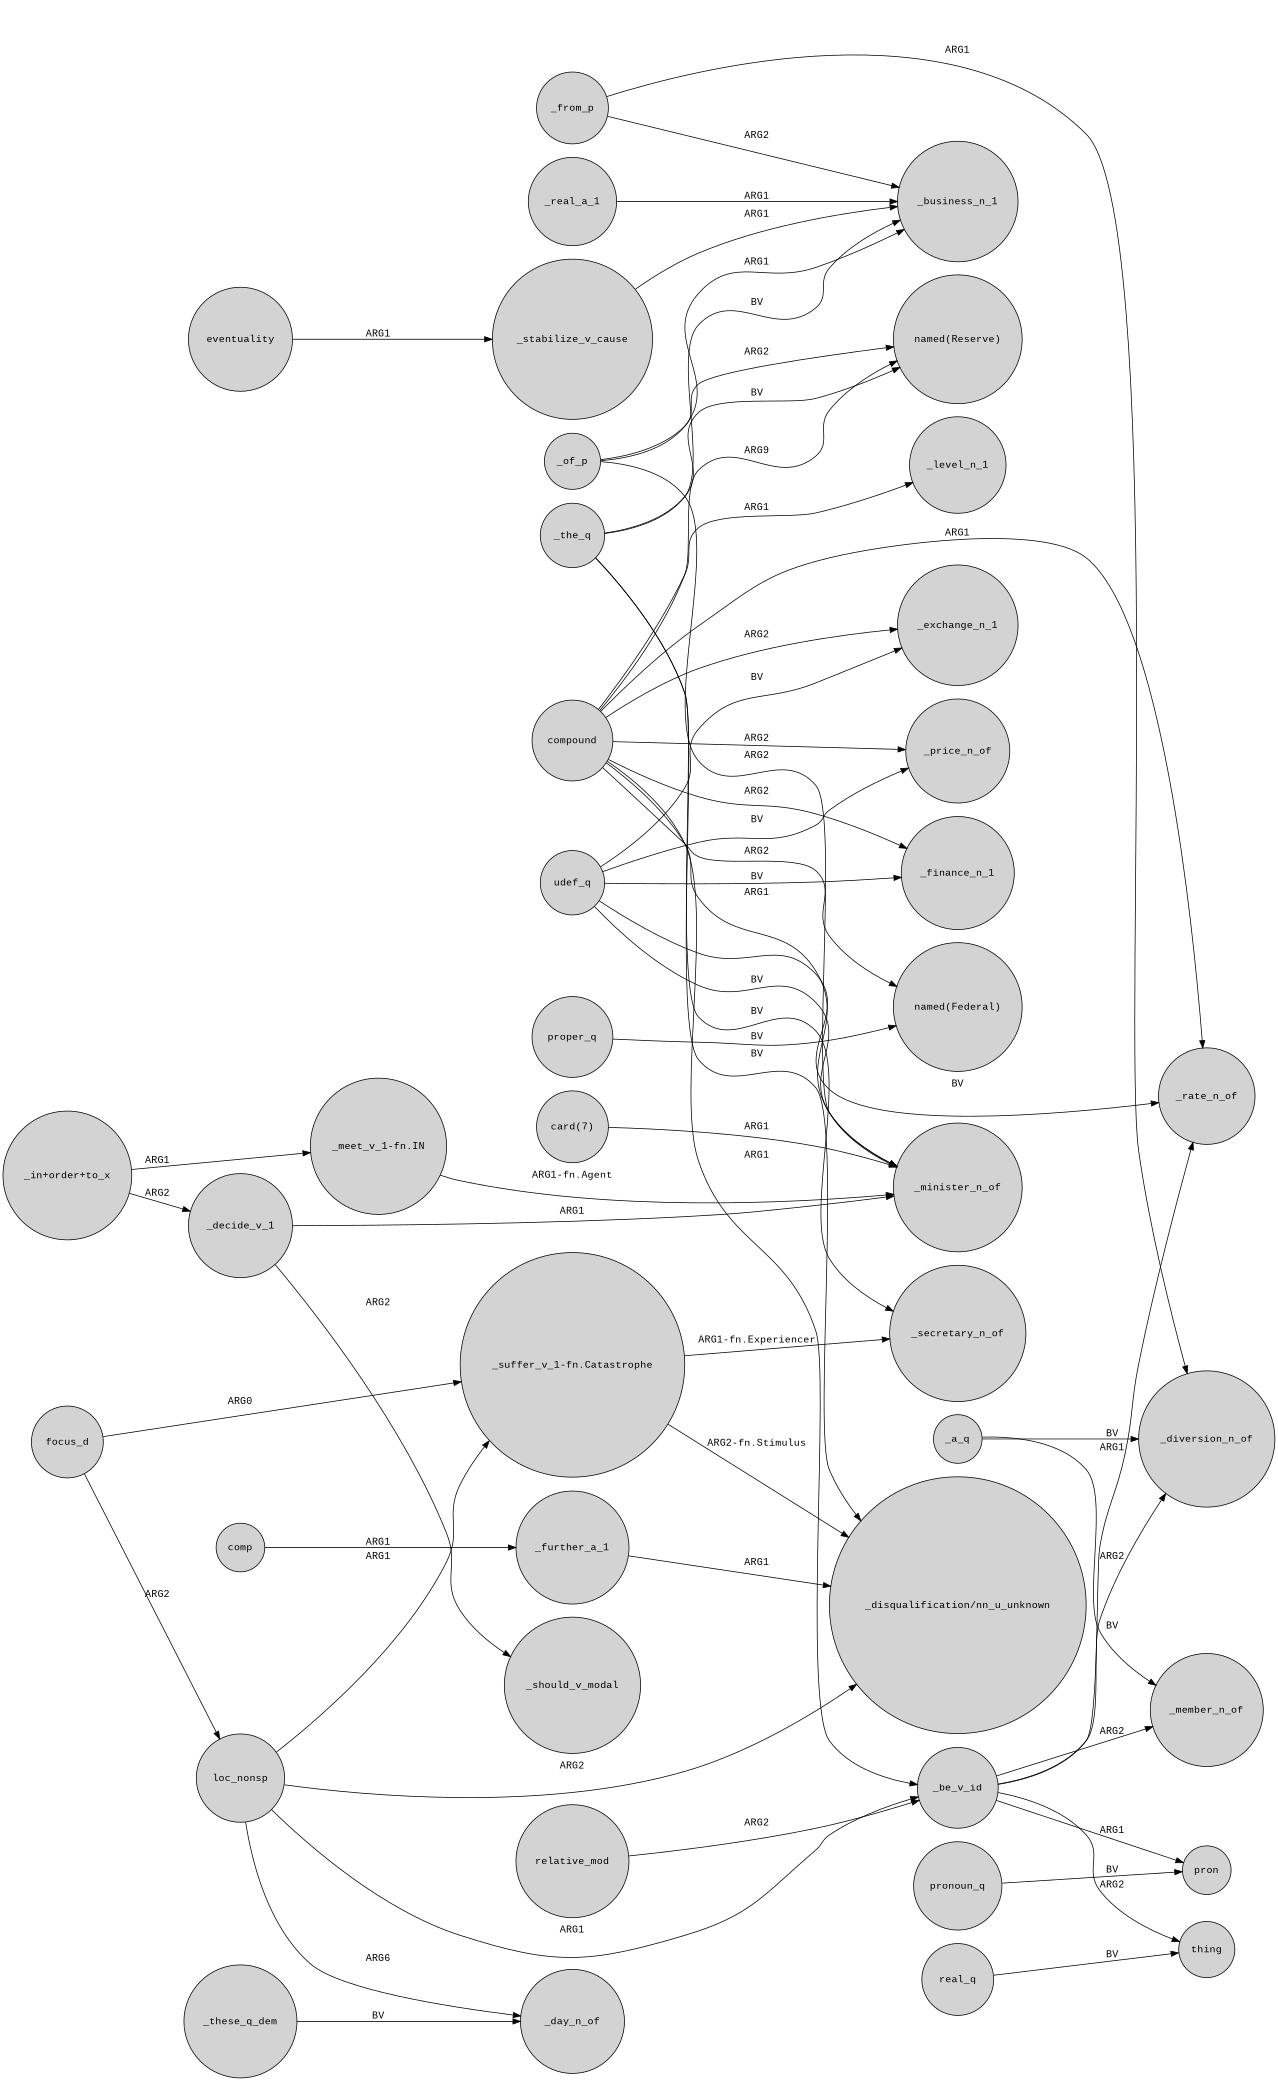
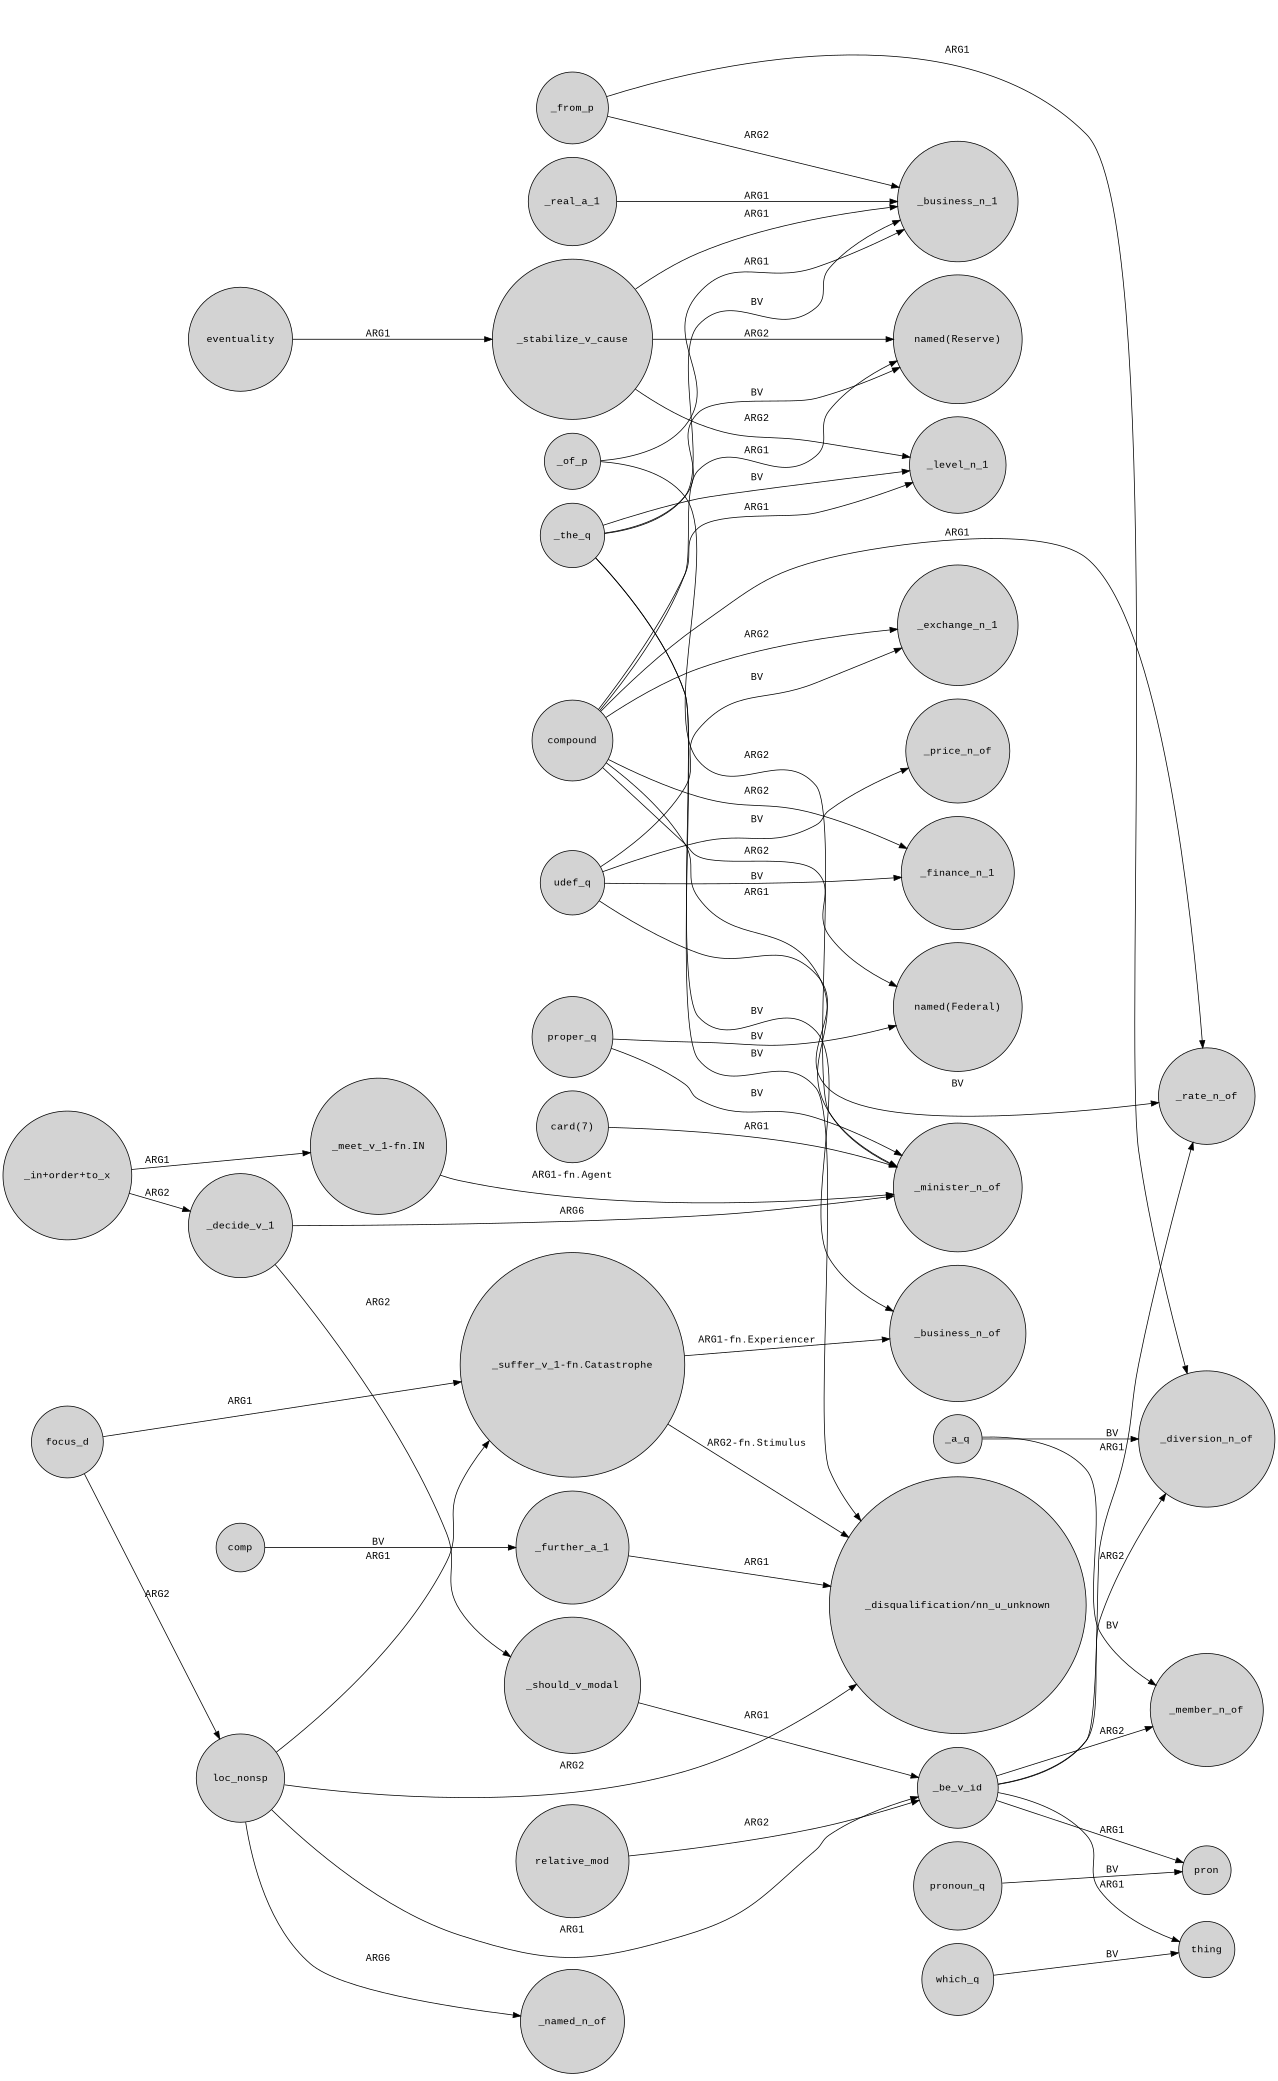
(724, 375) -> (770, 339)
none -> (764, 437)
(757, 450) -> (757, 450)
none -> (751, 491)
(755, 746) -> none
(791, 988) -> (748, 1112)
(572, 1211) -> (572, 1211)
(782, 1271) -> (782, 1741)
(958, 1333) -> (958, 1333)
(240, 1401) -> (240, 1401)
(378, 1542) -> (378, 1542)
(1112, 1885) -> (1112, 1885)
(958, 1979) -> (958, 1979)
(240, 2021) -> none
(572, 2021) -> (572, 2021)
